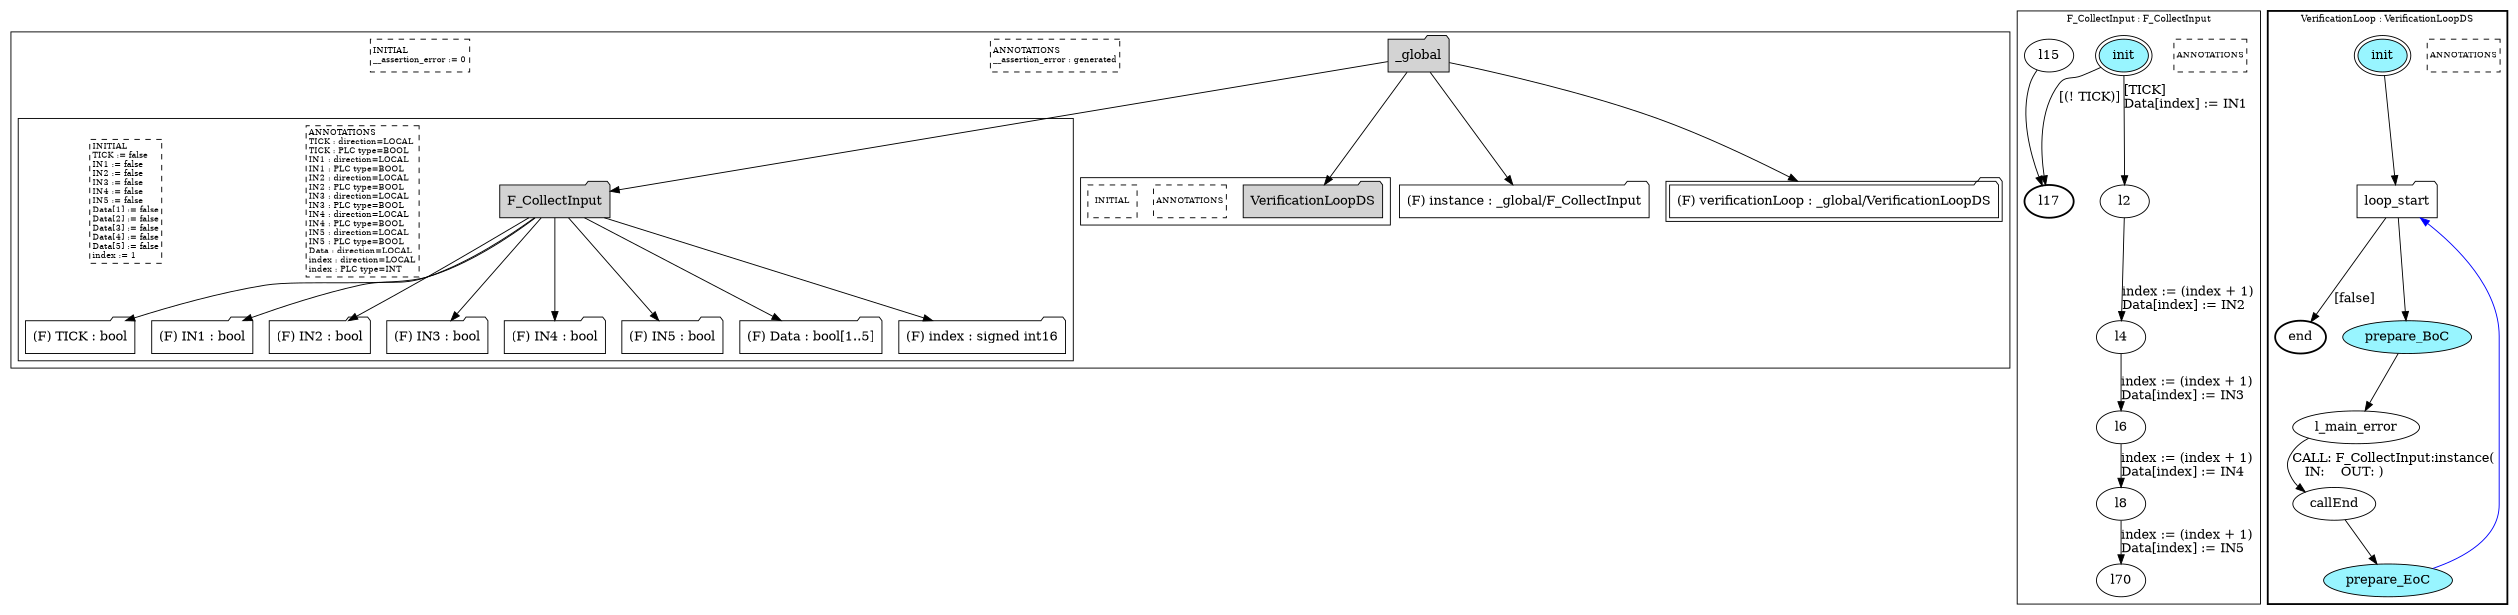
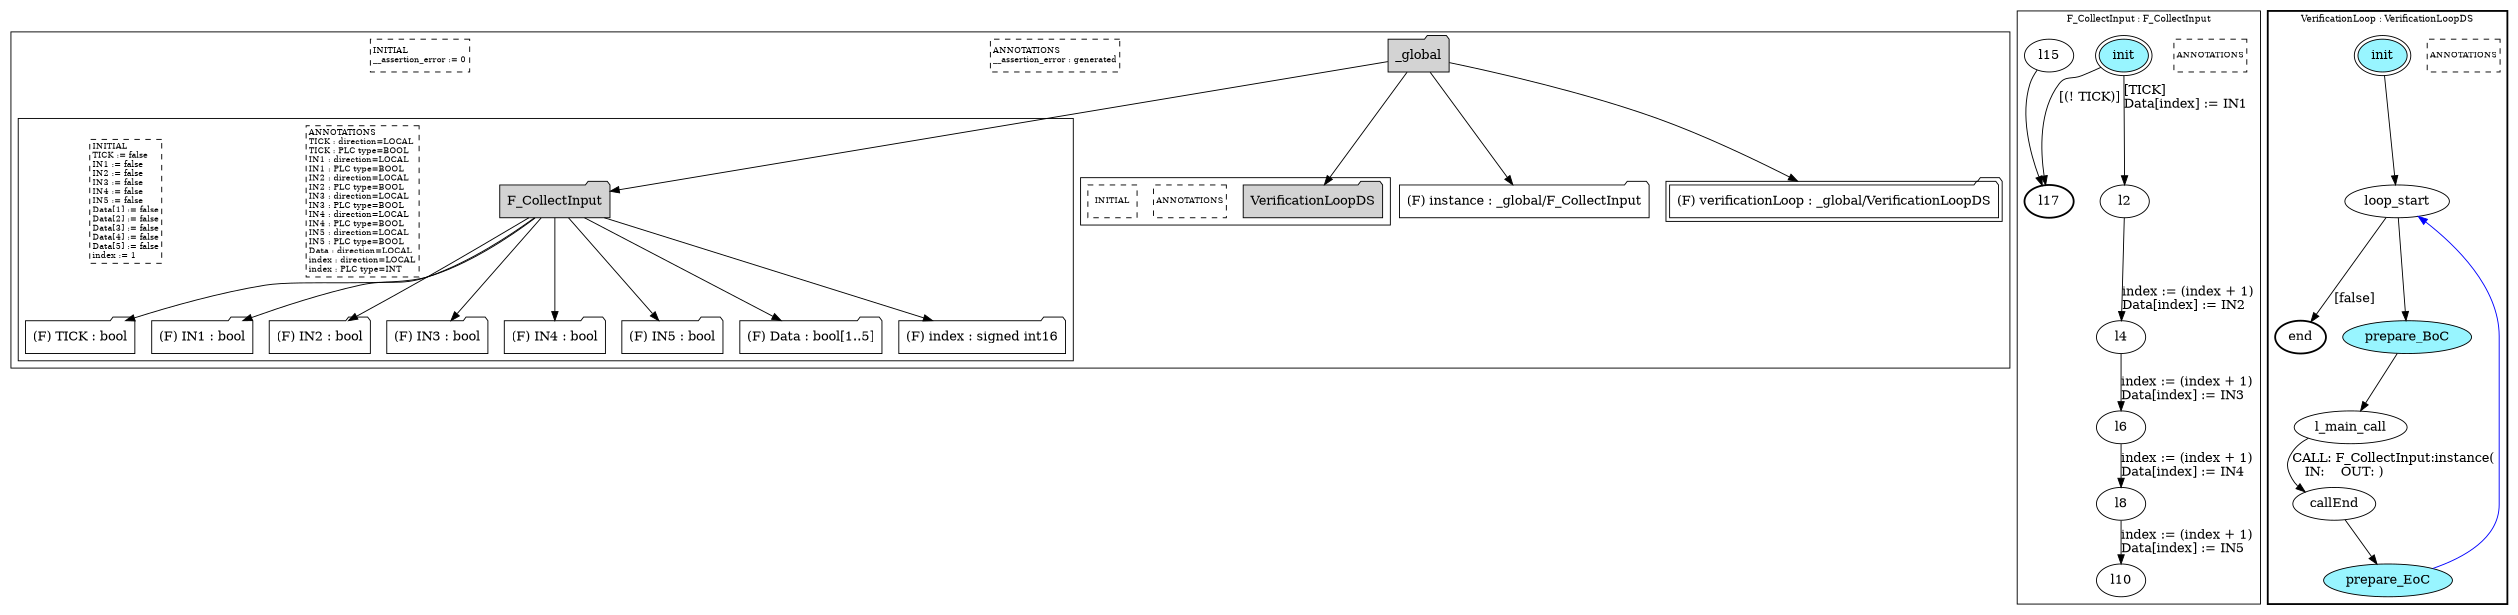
(2397, 201) -> (2397, 201)
(2356, 427) -> (2351, 427)
(2121, 580) -> (2121, 580)
